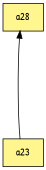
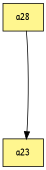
(18, 89) -> (28, 81)
